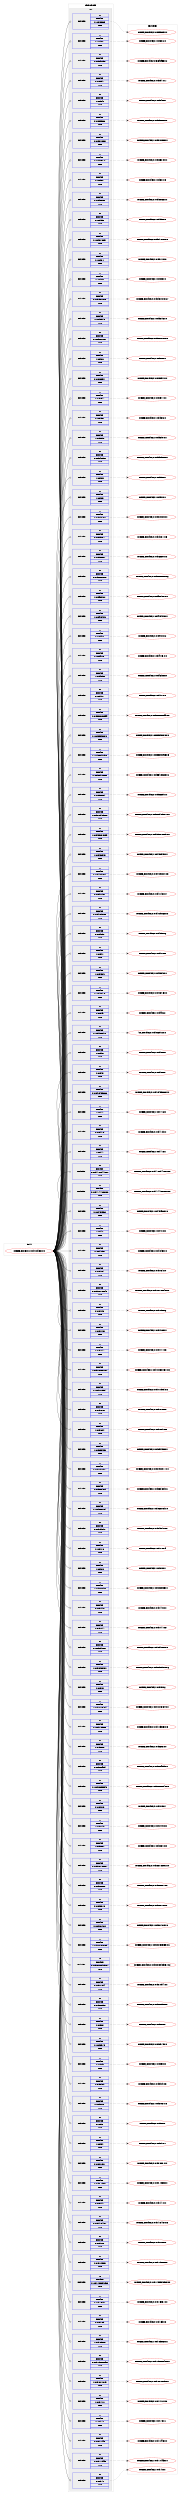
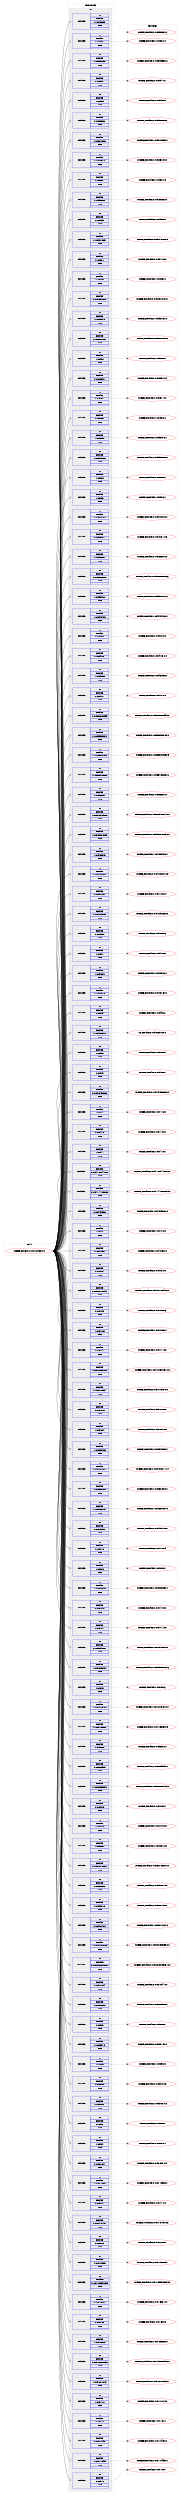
(152, 61) -> (152, 61)
(152, 2223) -> (152, 2223)
